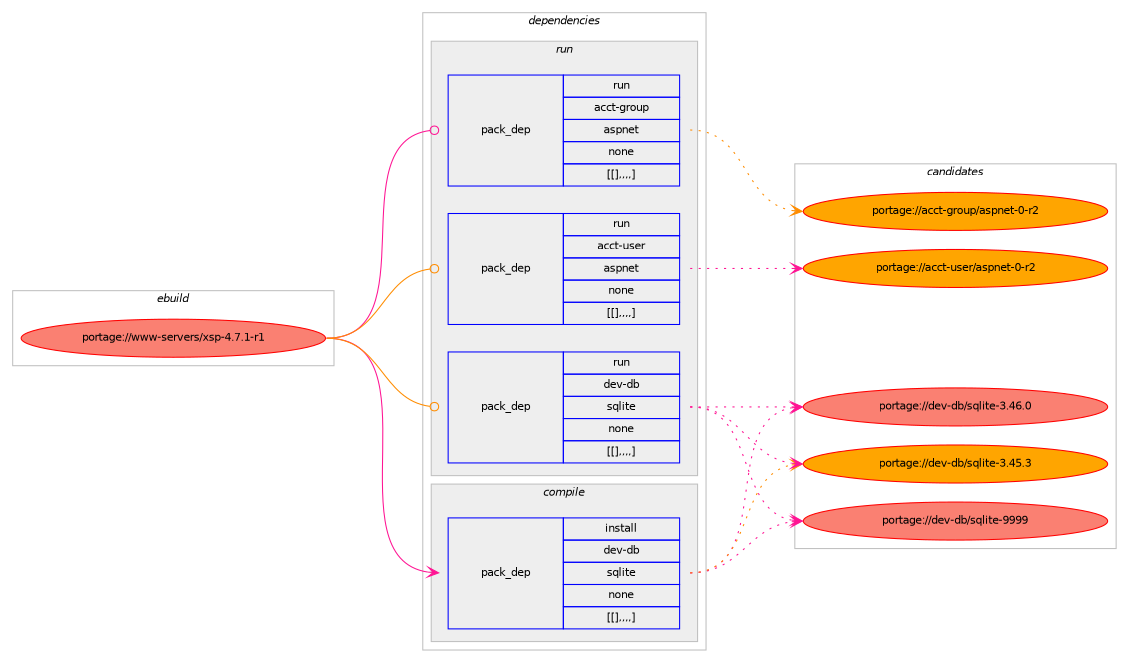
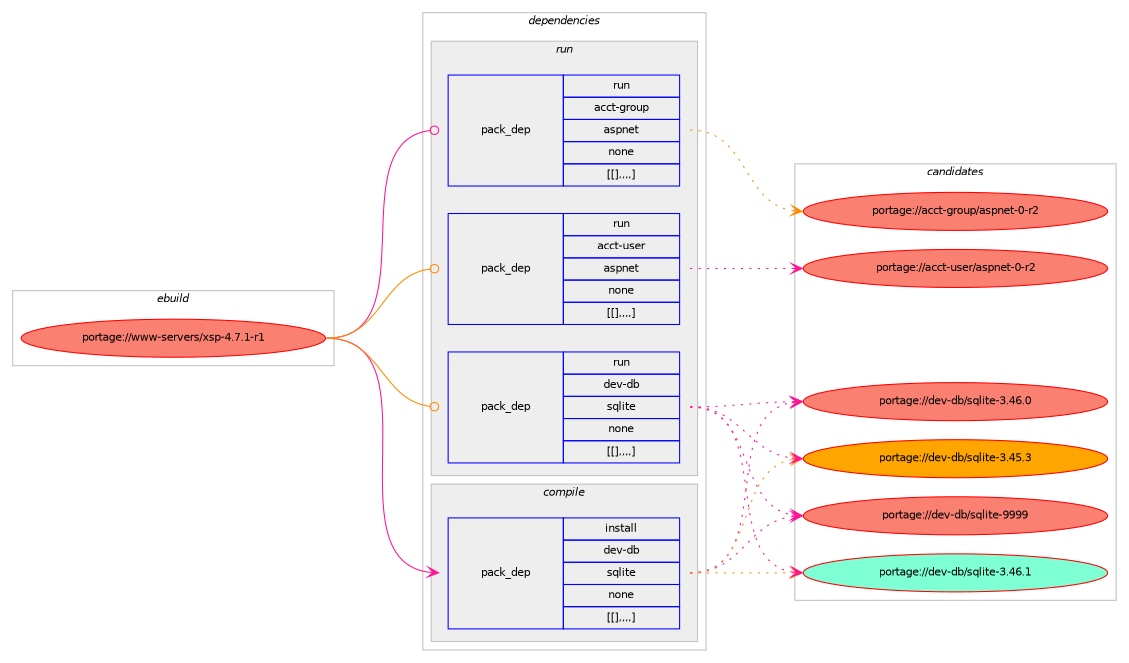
(955, 211) -> (955, 211)
(955, 268) -> (955, 268)
none -> (955, 573)
